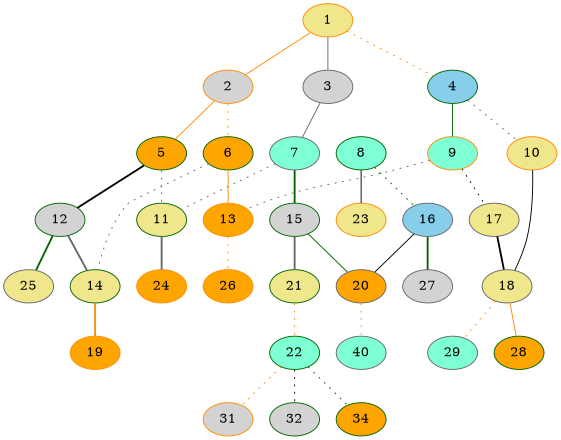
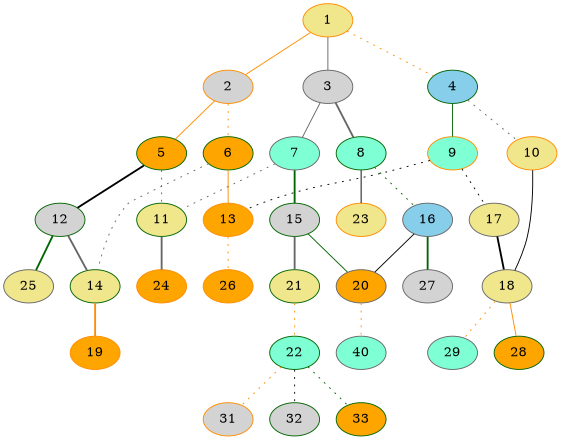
none -> (345, 120)
(338, 182) -> (338, 182)
(361, 419) -> (361, 419)
